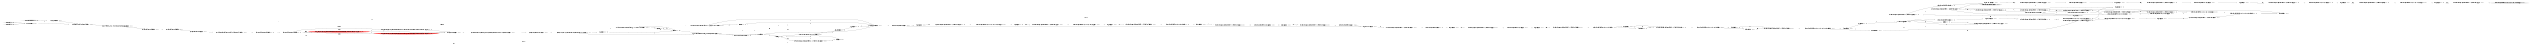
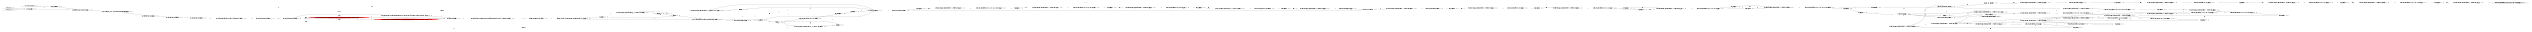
none -> (2204, 20)
